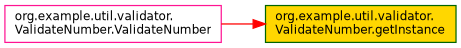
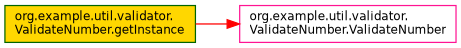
(237, 24) -> (211, 24)
